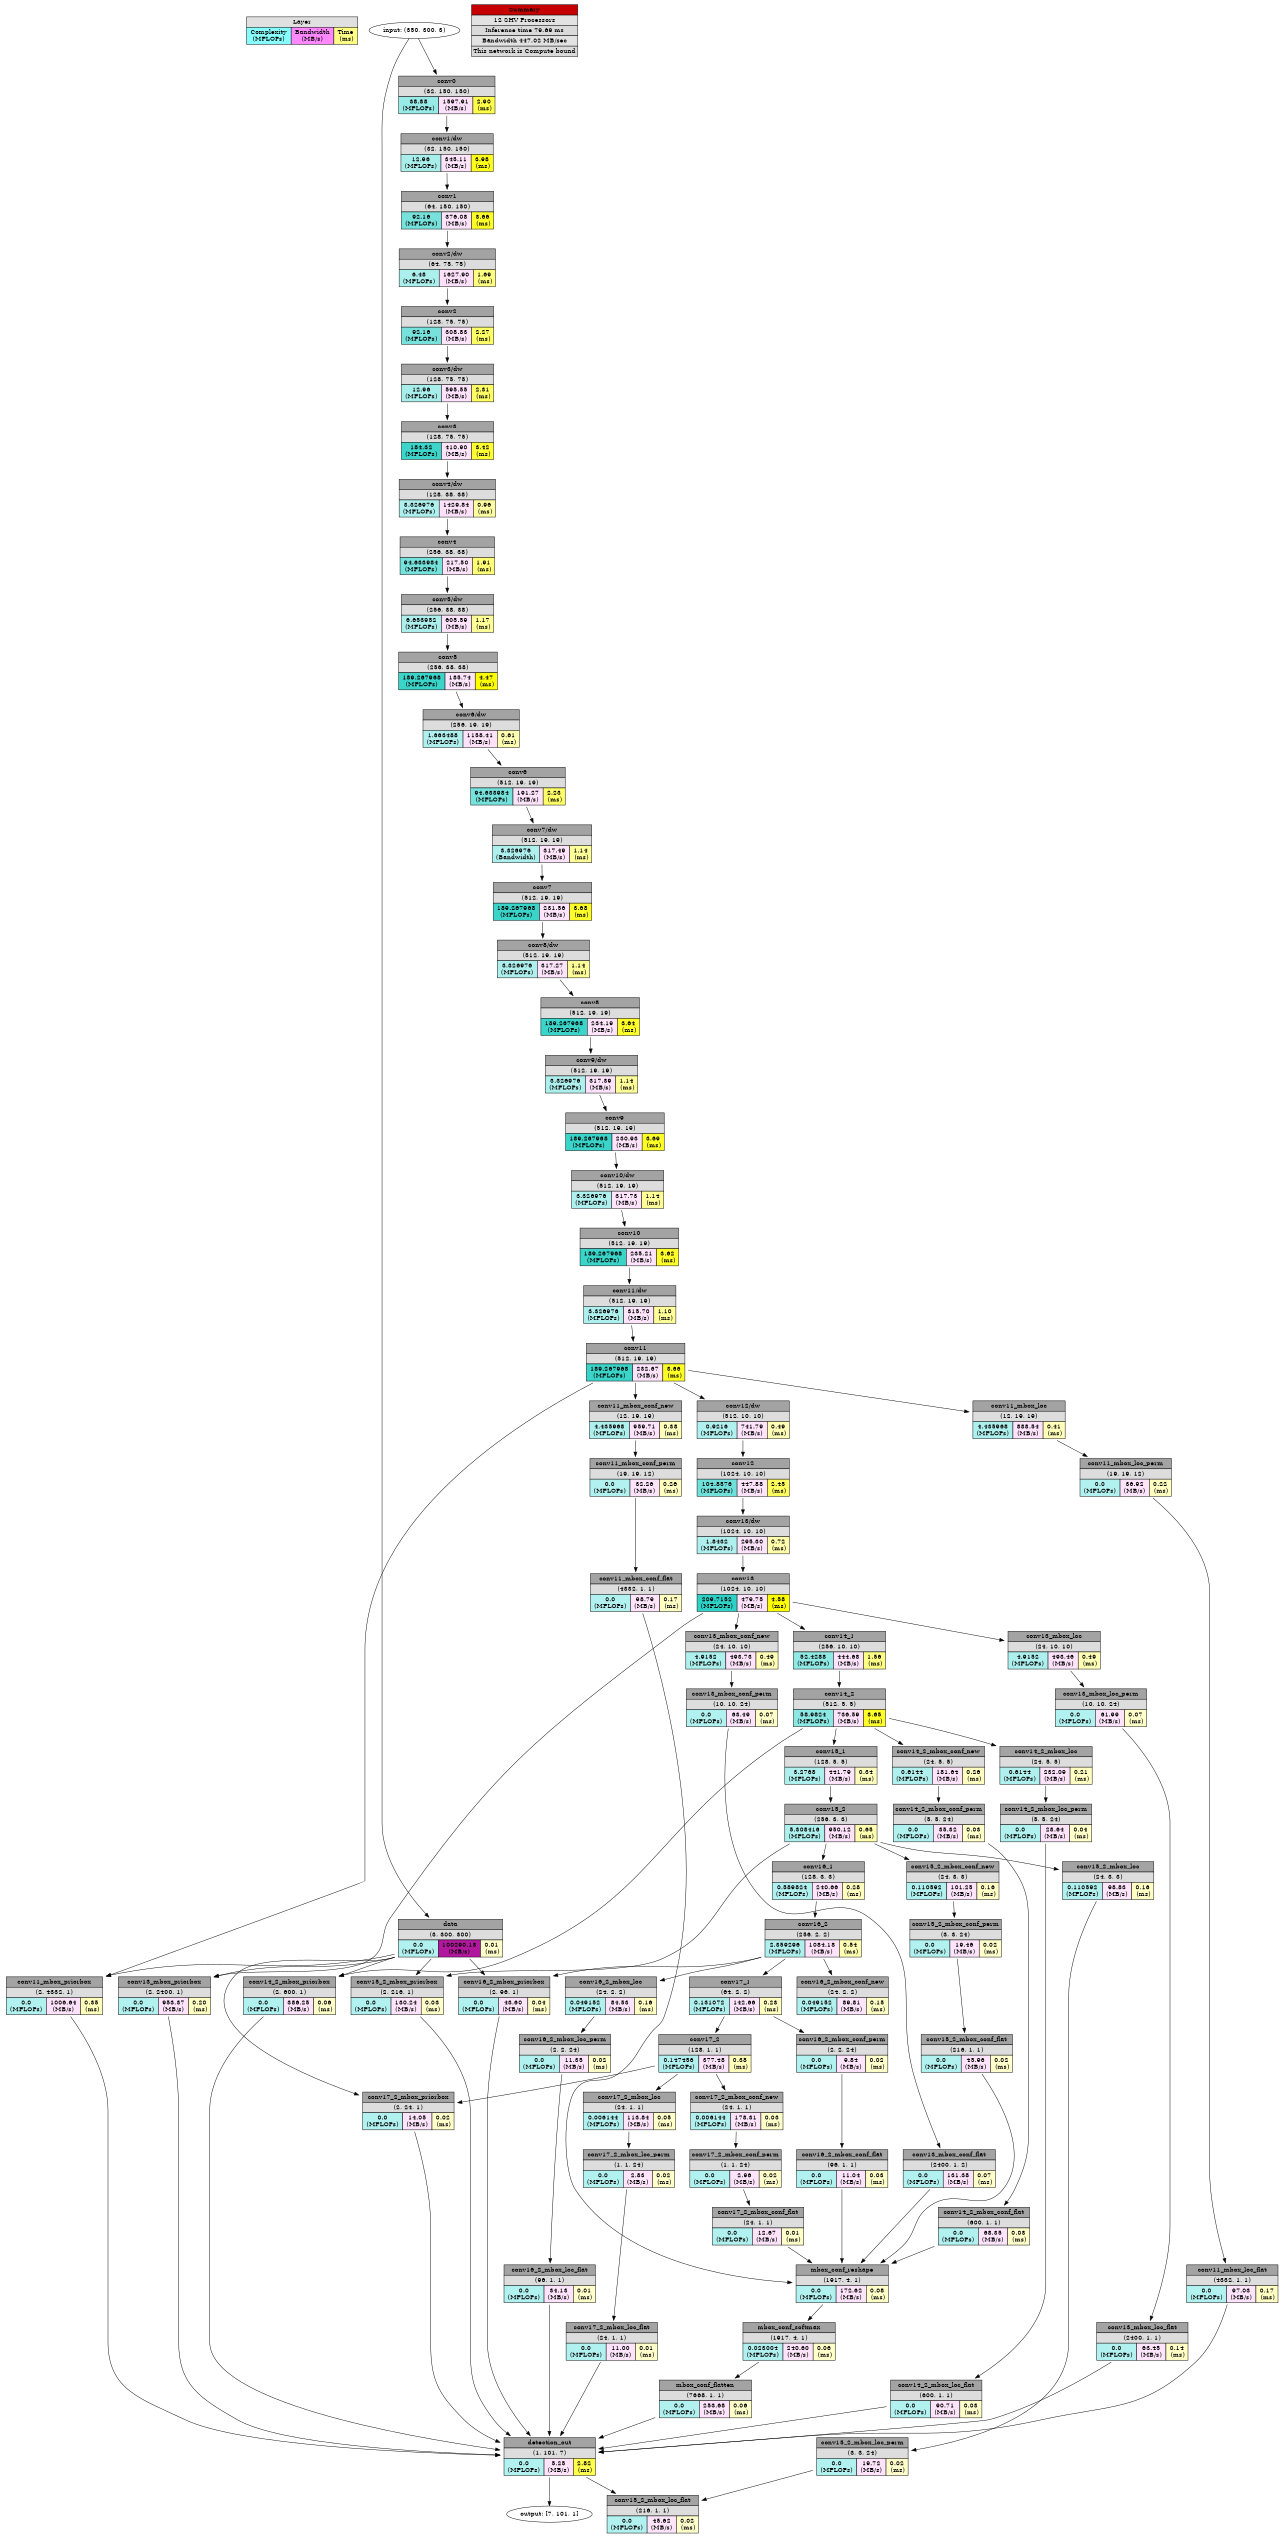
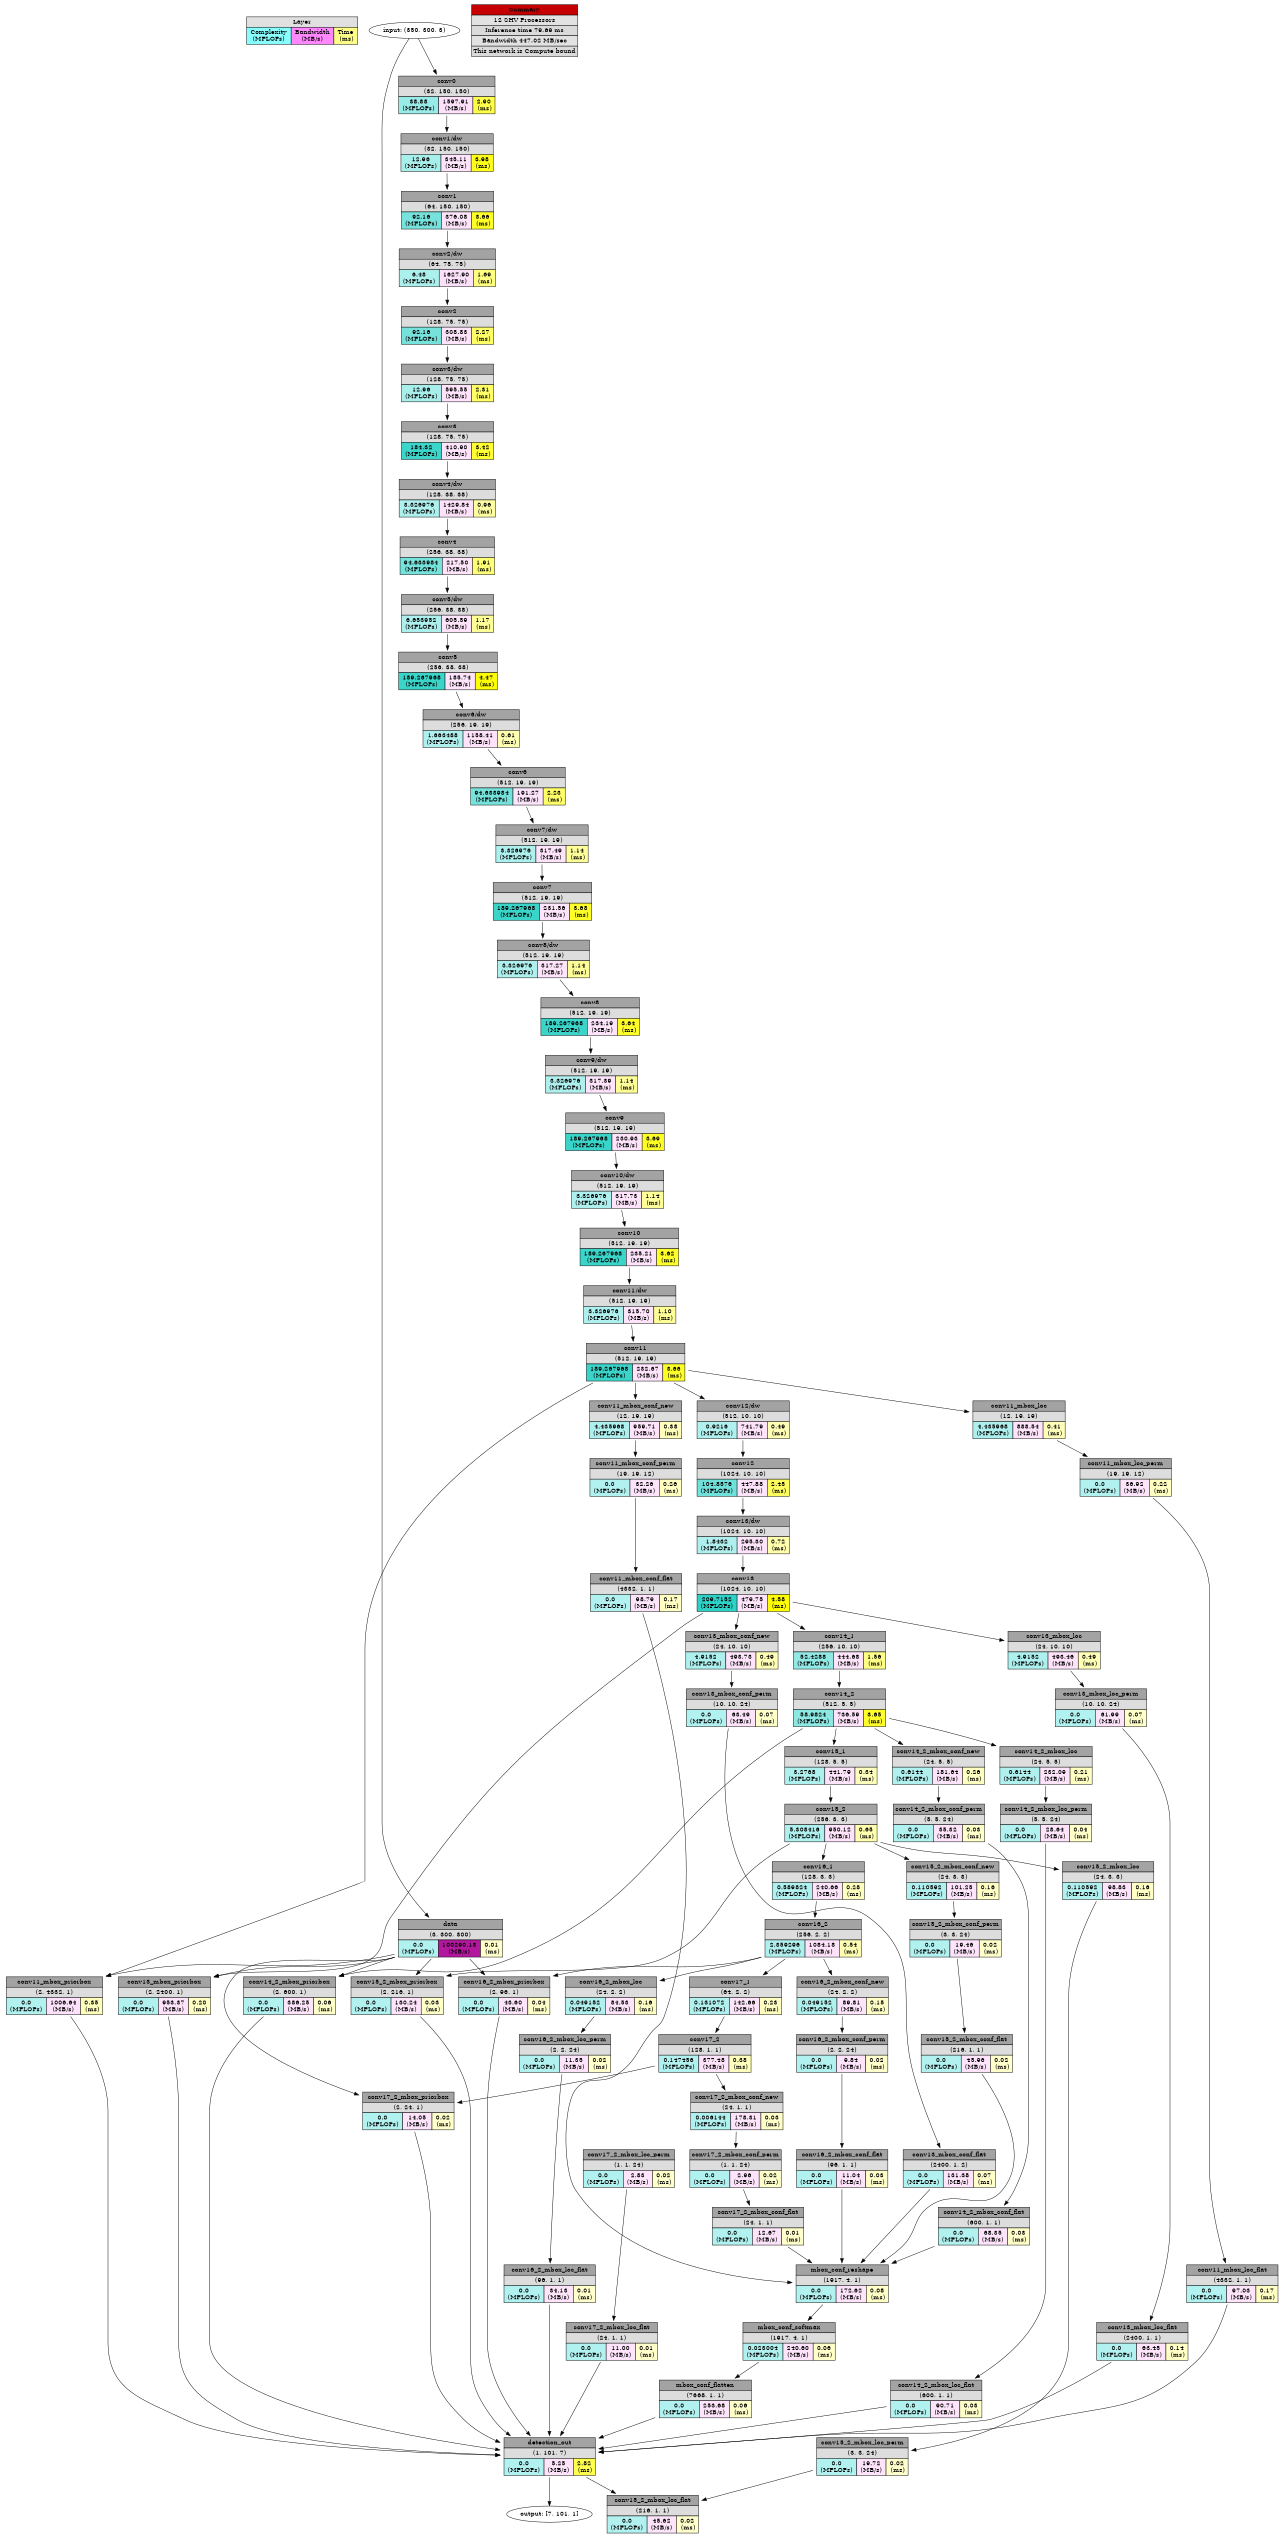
(516, 857) -> (516, 857)
(787, 2023) -> (842, 2022)
(629, 2111) -> none
